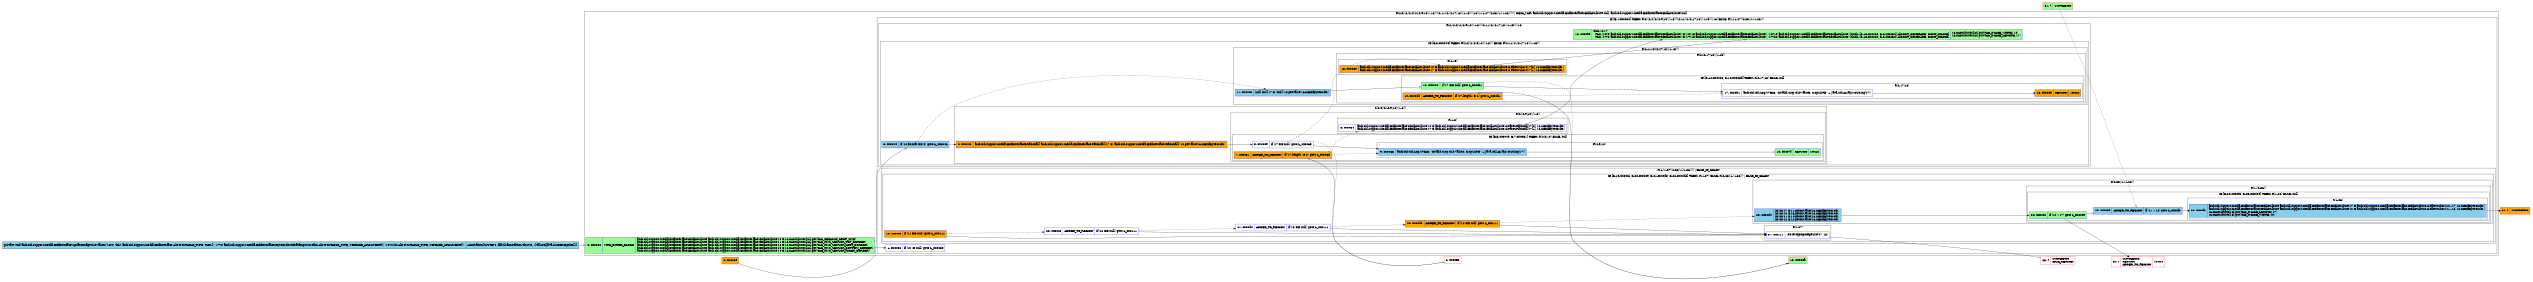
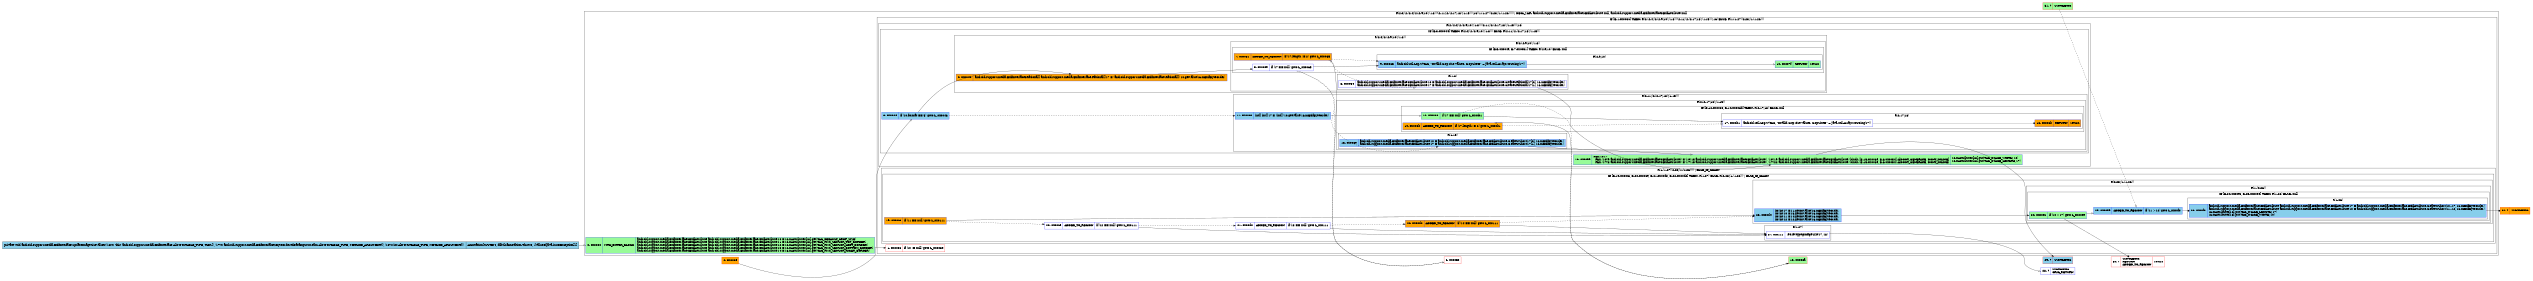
(1453, 69) -> (1453, 143)
(1355, 236) -> (1350, 217)
(915, 248) -> (915, 248)
none -> (2058, 260)
(2058, 261) -> (2058, 271)
